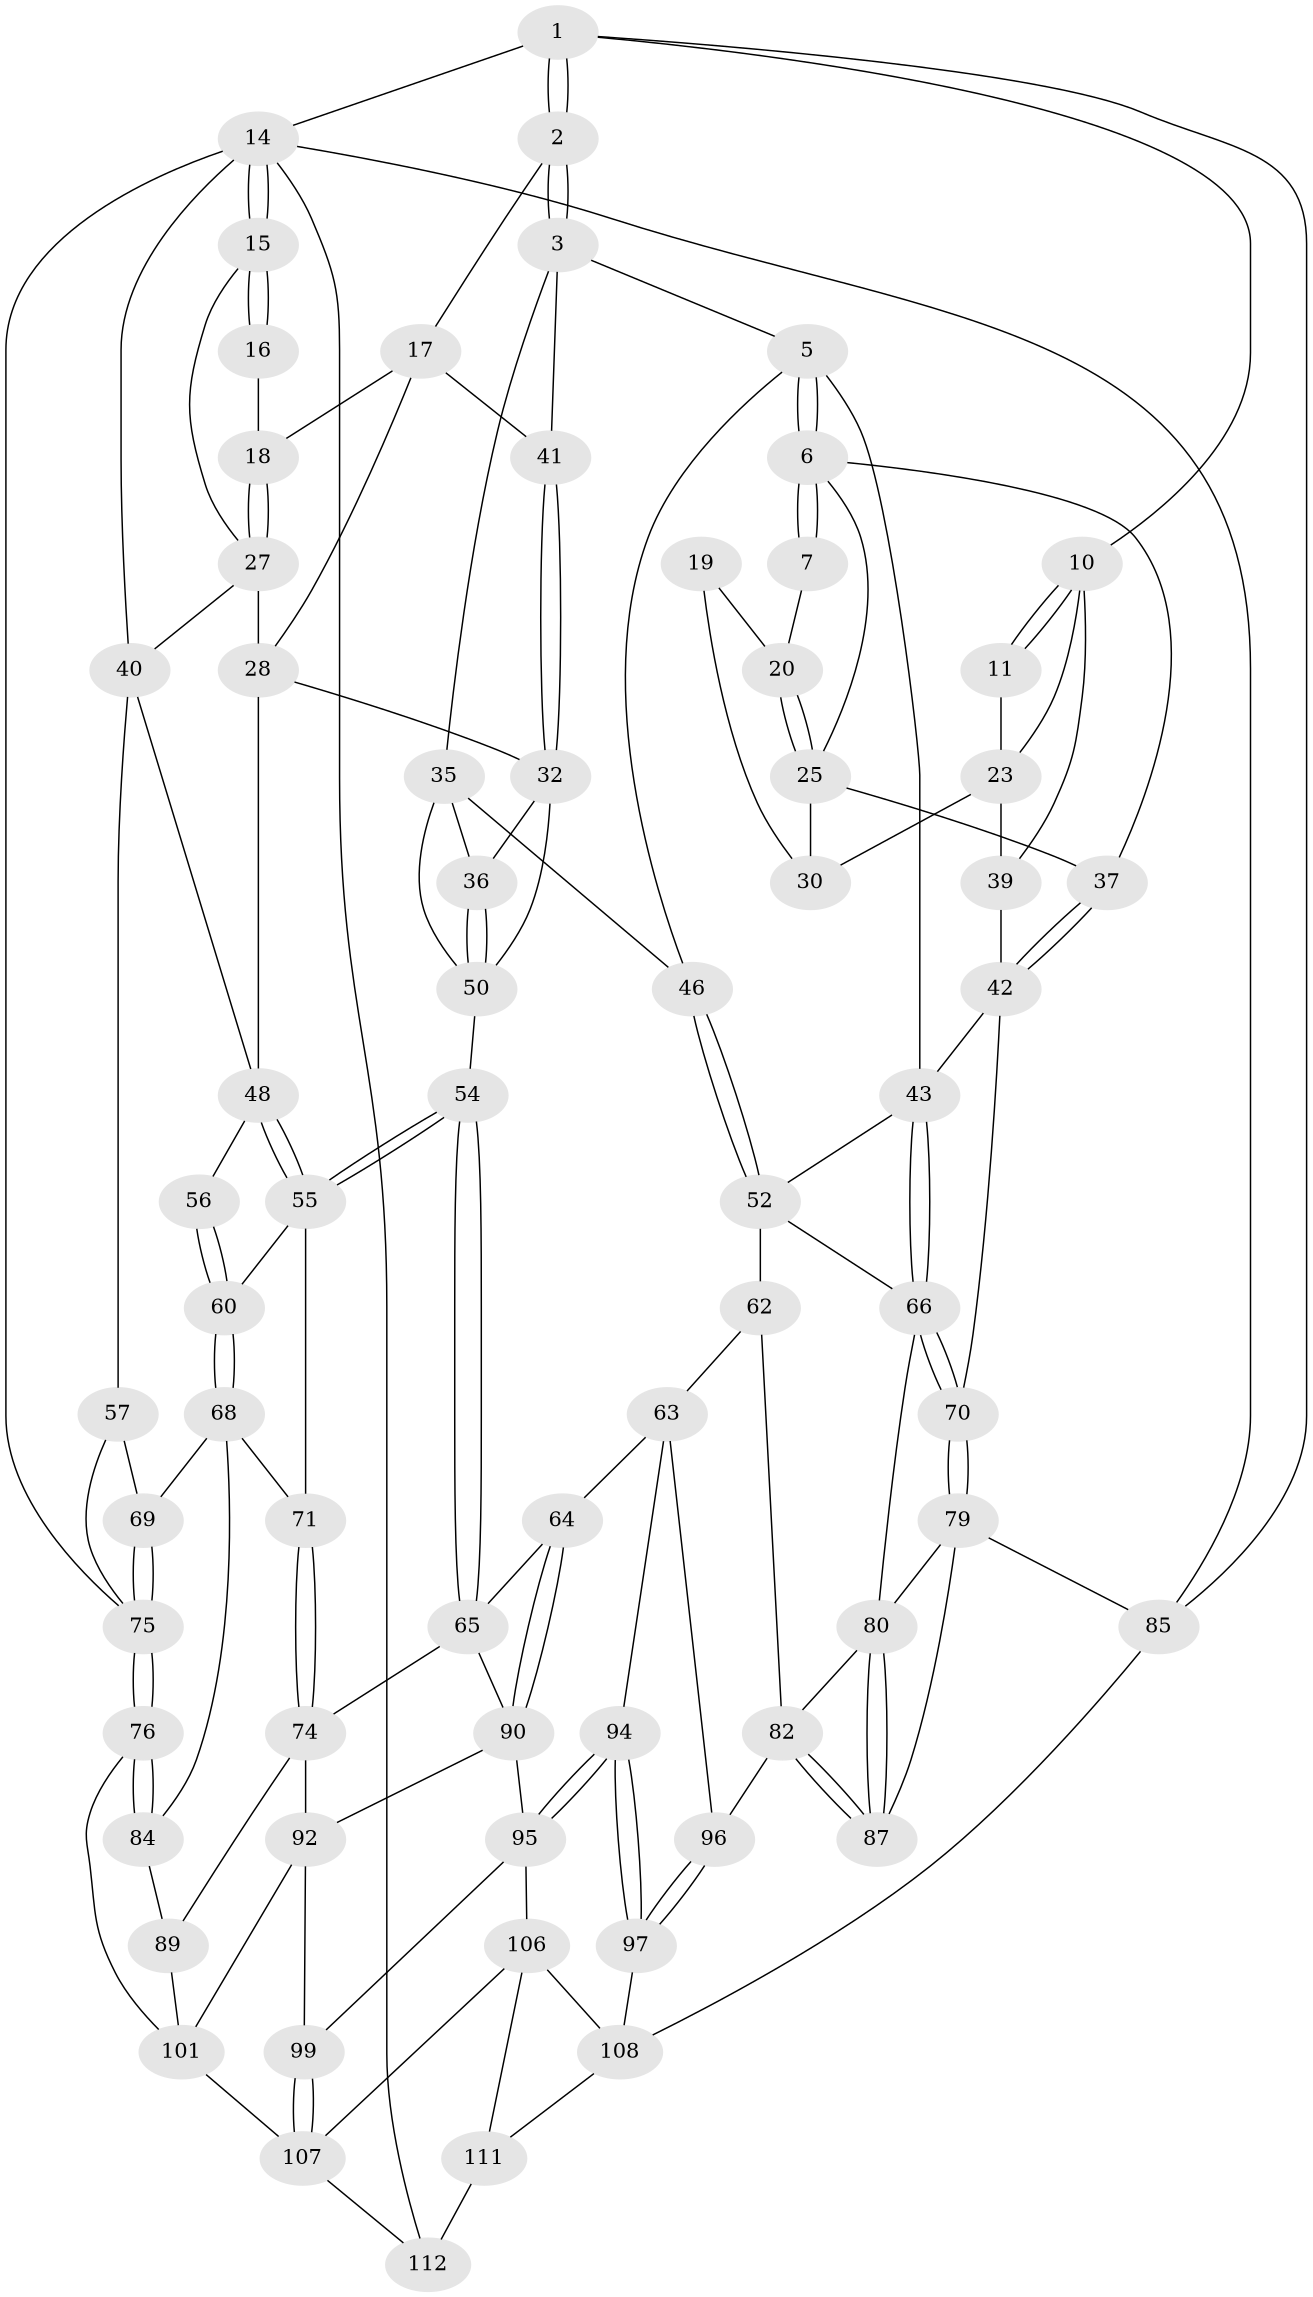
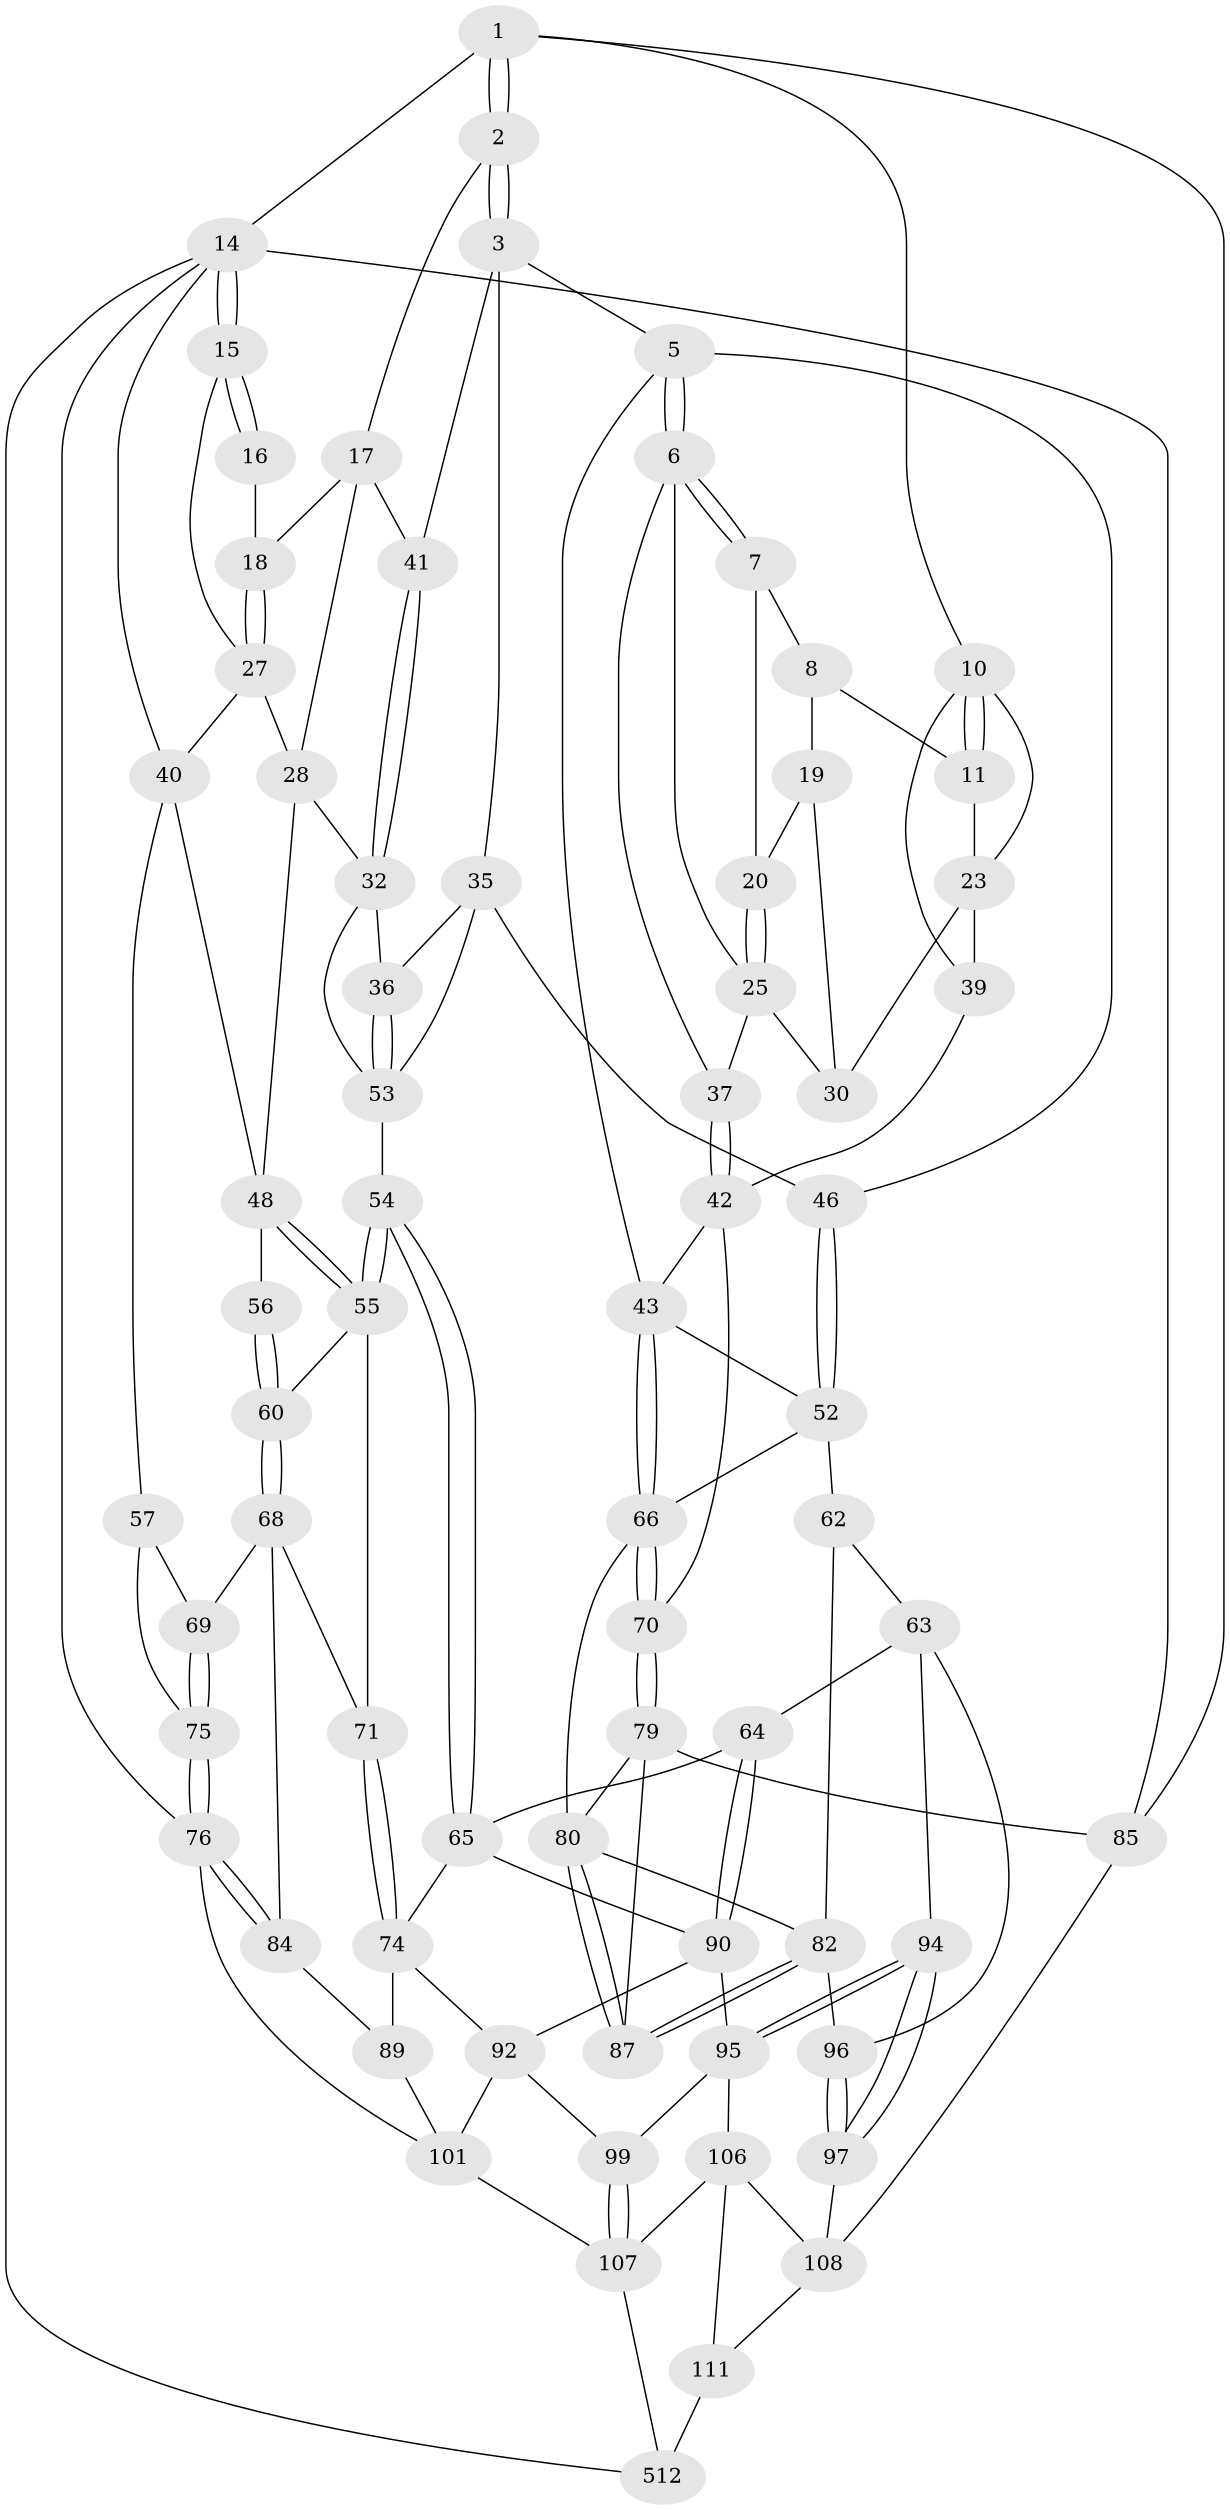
none -> (812, 670)
(6, 840) -> (62, 1033)
(477, 989) -> (382, 1095)
(428, 2265) -> (663, 2477)
